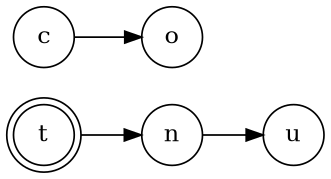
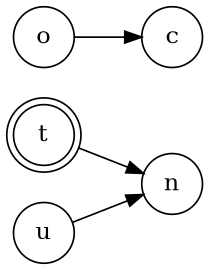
(99, 37) -> (99, 37)
(225, 135) -> (100, 211)
